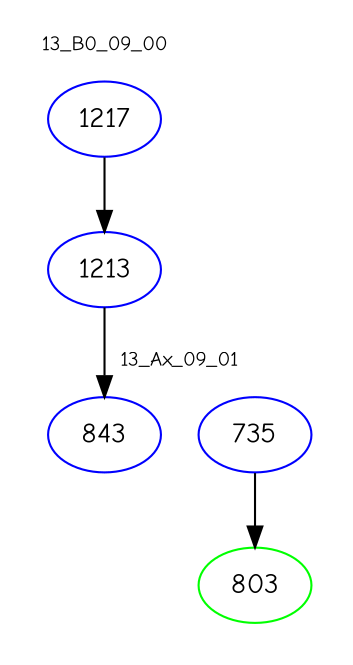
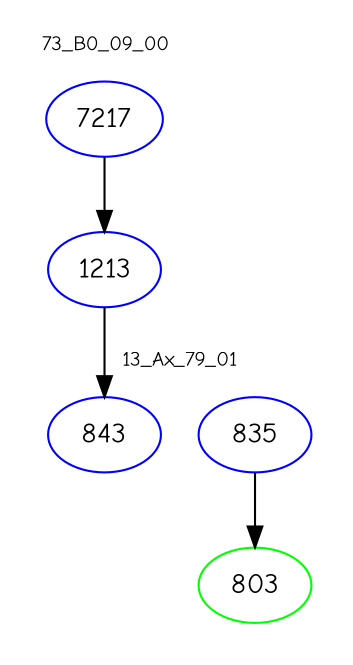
(106, 45) -> (106, 45)
(105, 119) -> (105, 119)
(180, 361) -> (180, 361)
(255, 435) -> (255, 435)
